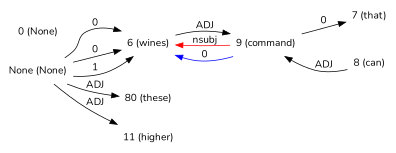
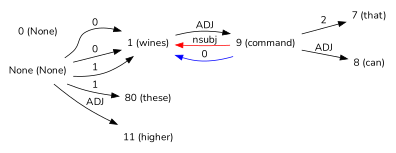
(324, 21) -> (324, 21)
(148, 43) -> (148, 43)
(318, 71) -> (321, 54)
(95, 85) -> (95, 85)
